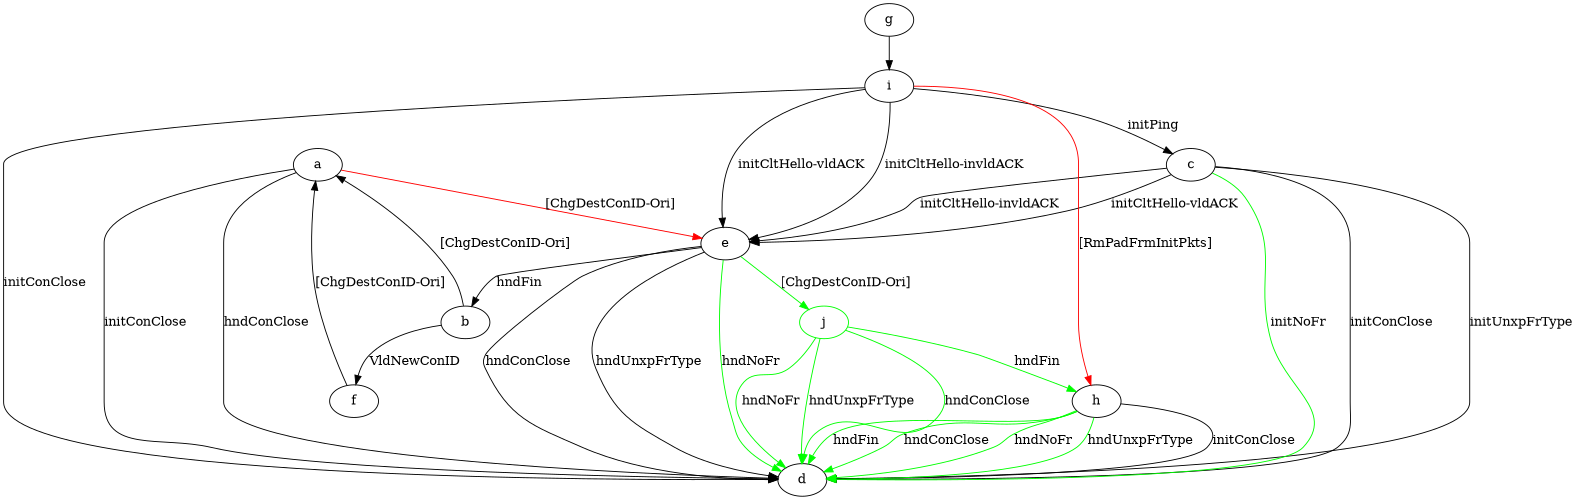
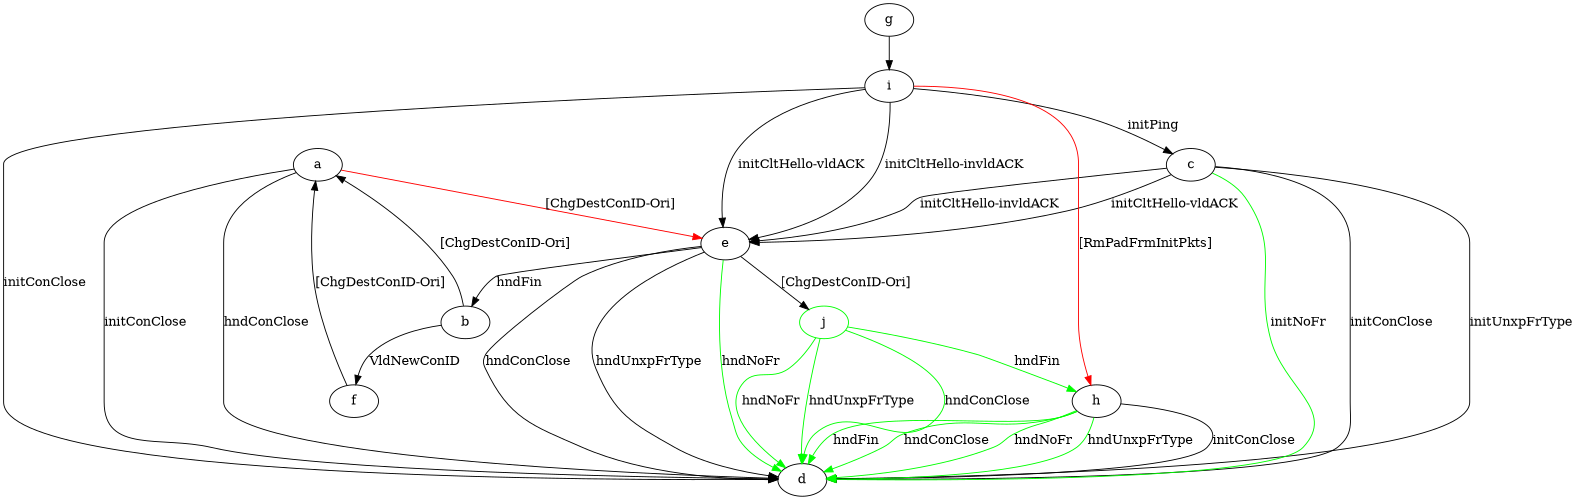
(771, 280) -> (771, 280)
